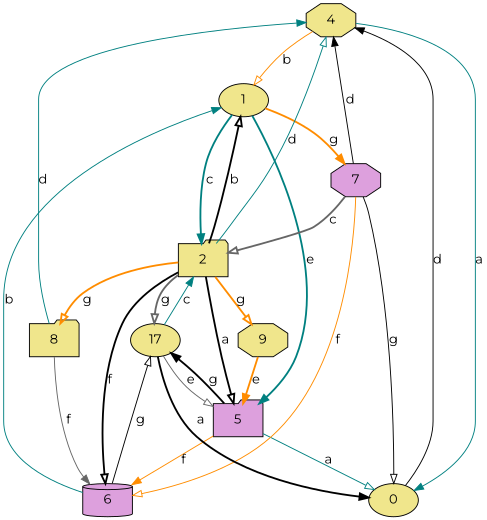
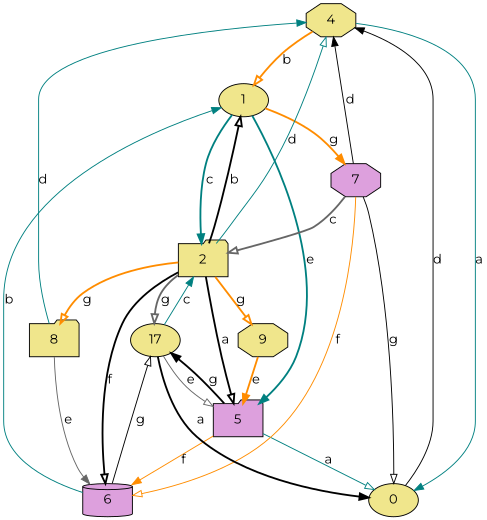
(284, 52) -> (284, 52)
(68, 420) -> (68, 420)
